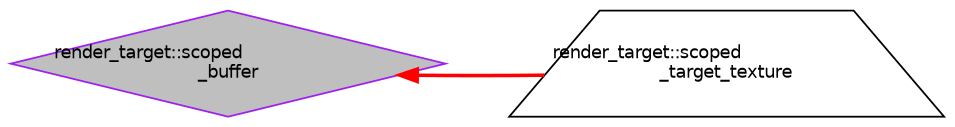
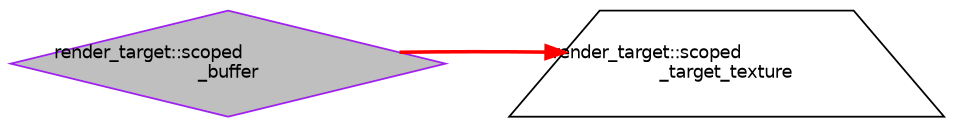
(481, 76) -> (473, 52)
